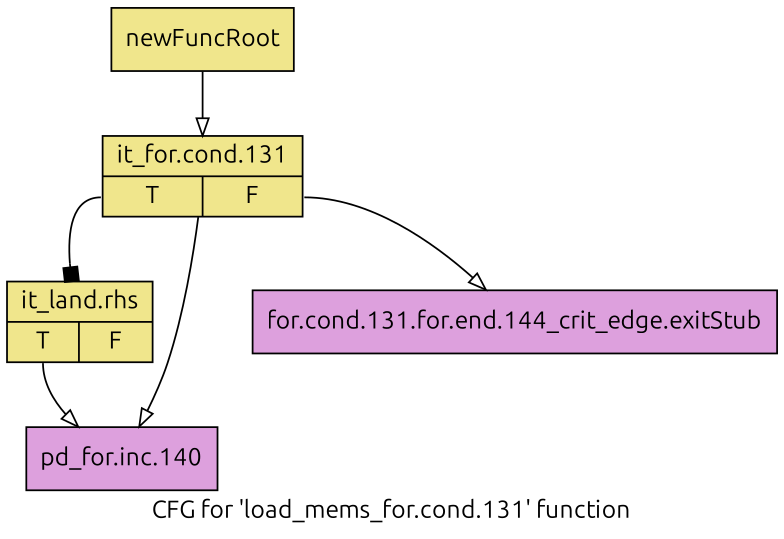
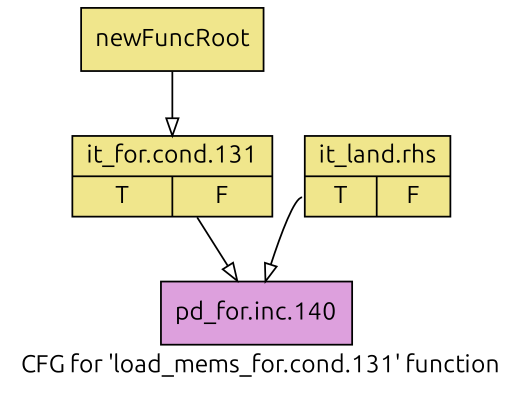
(72, 223) -> none
(515, 322) -> none
